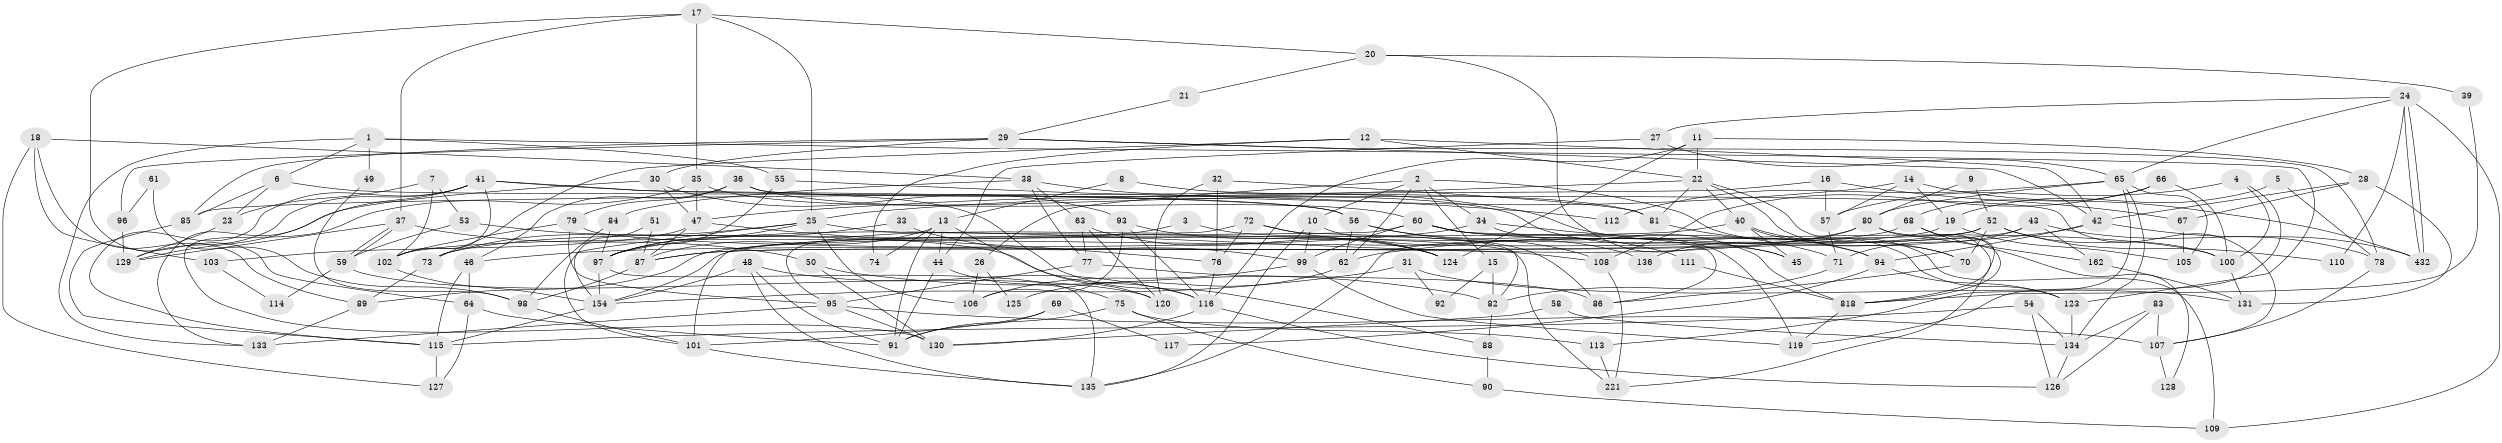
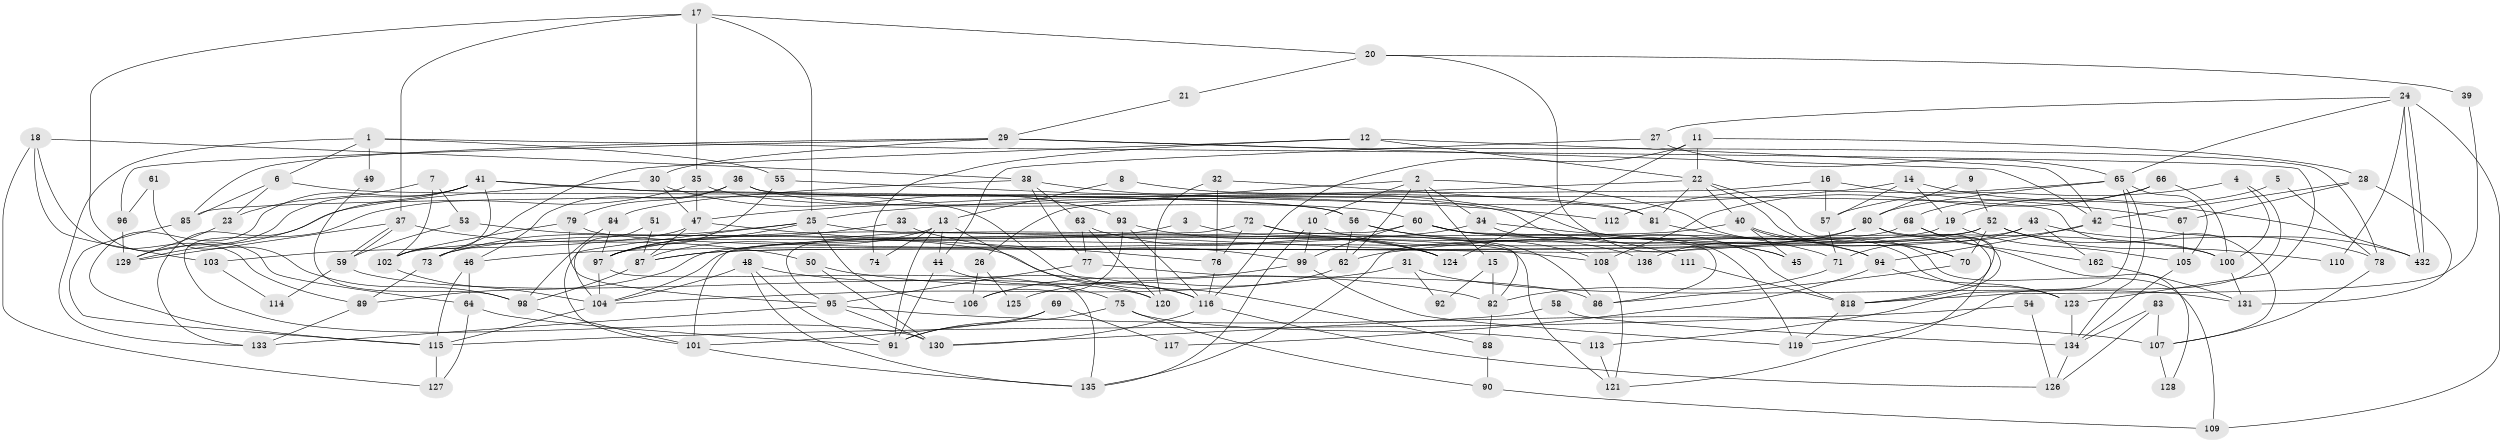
(600, 304) -> (600, 304)
(2050, 325) -> (2127, 303)
(1613, 388) -> (1613, 388)
